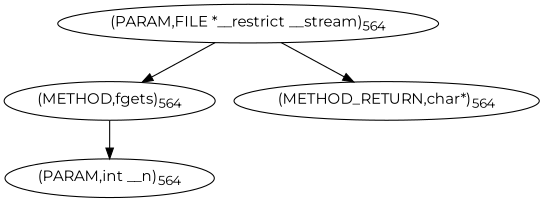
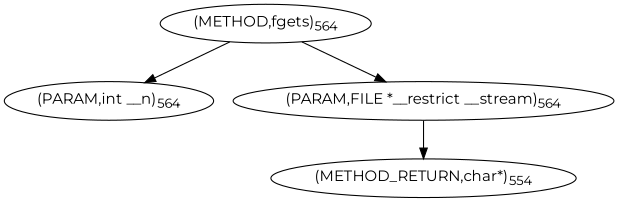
(183, 60) -> (339, 60)
(484, 99) -> (521, 177)
